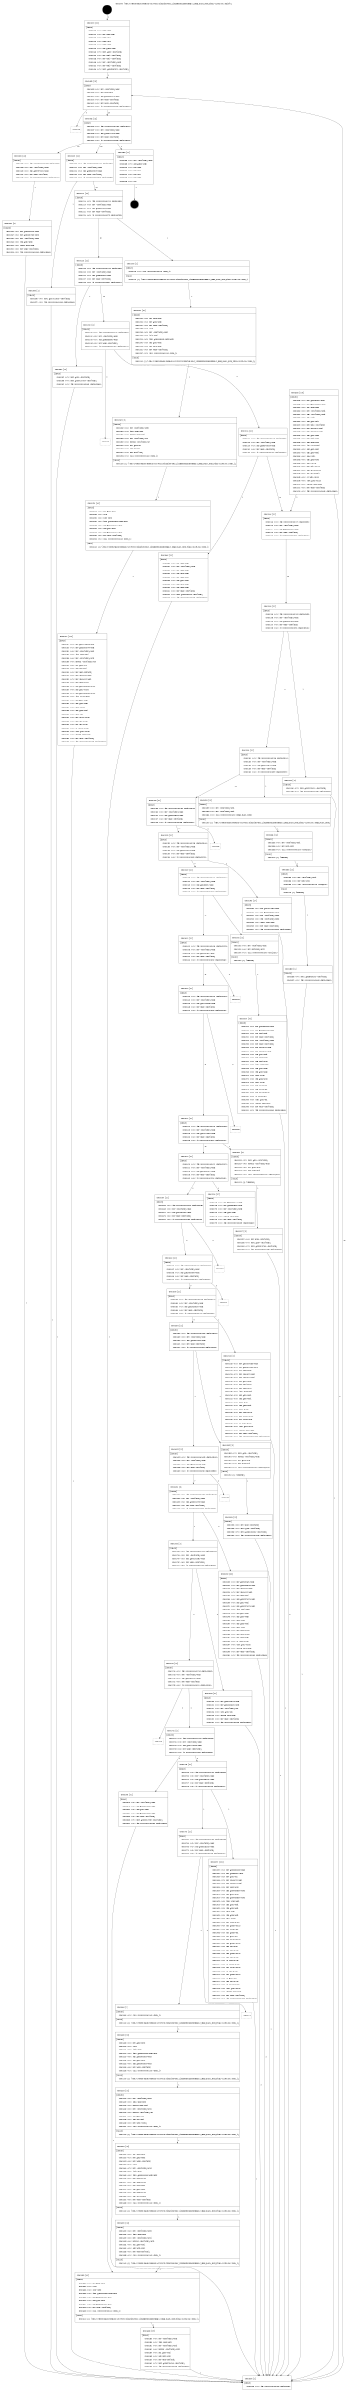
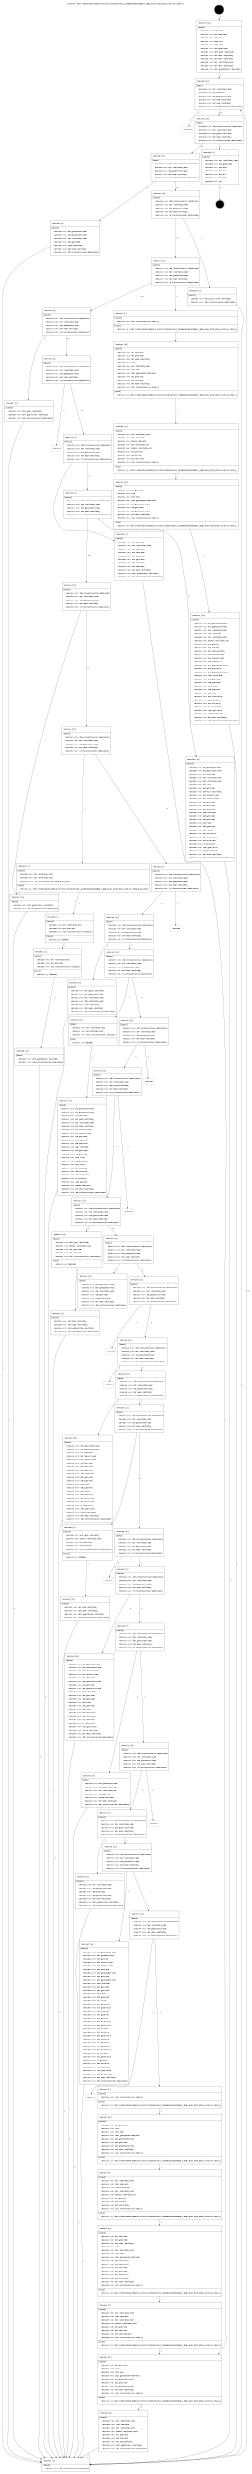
(99, 148) -> (175, 185)
(294, 502) -> (188, 605)
